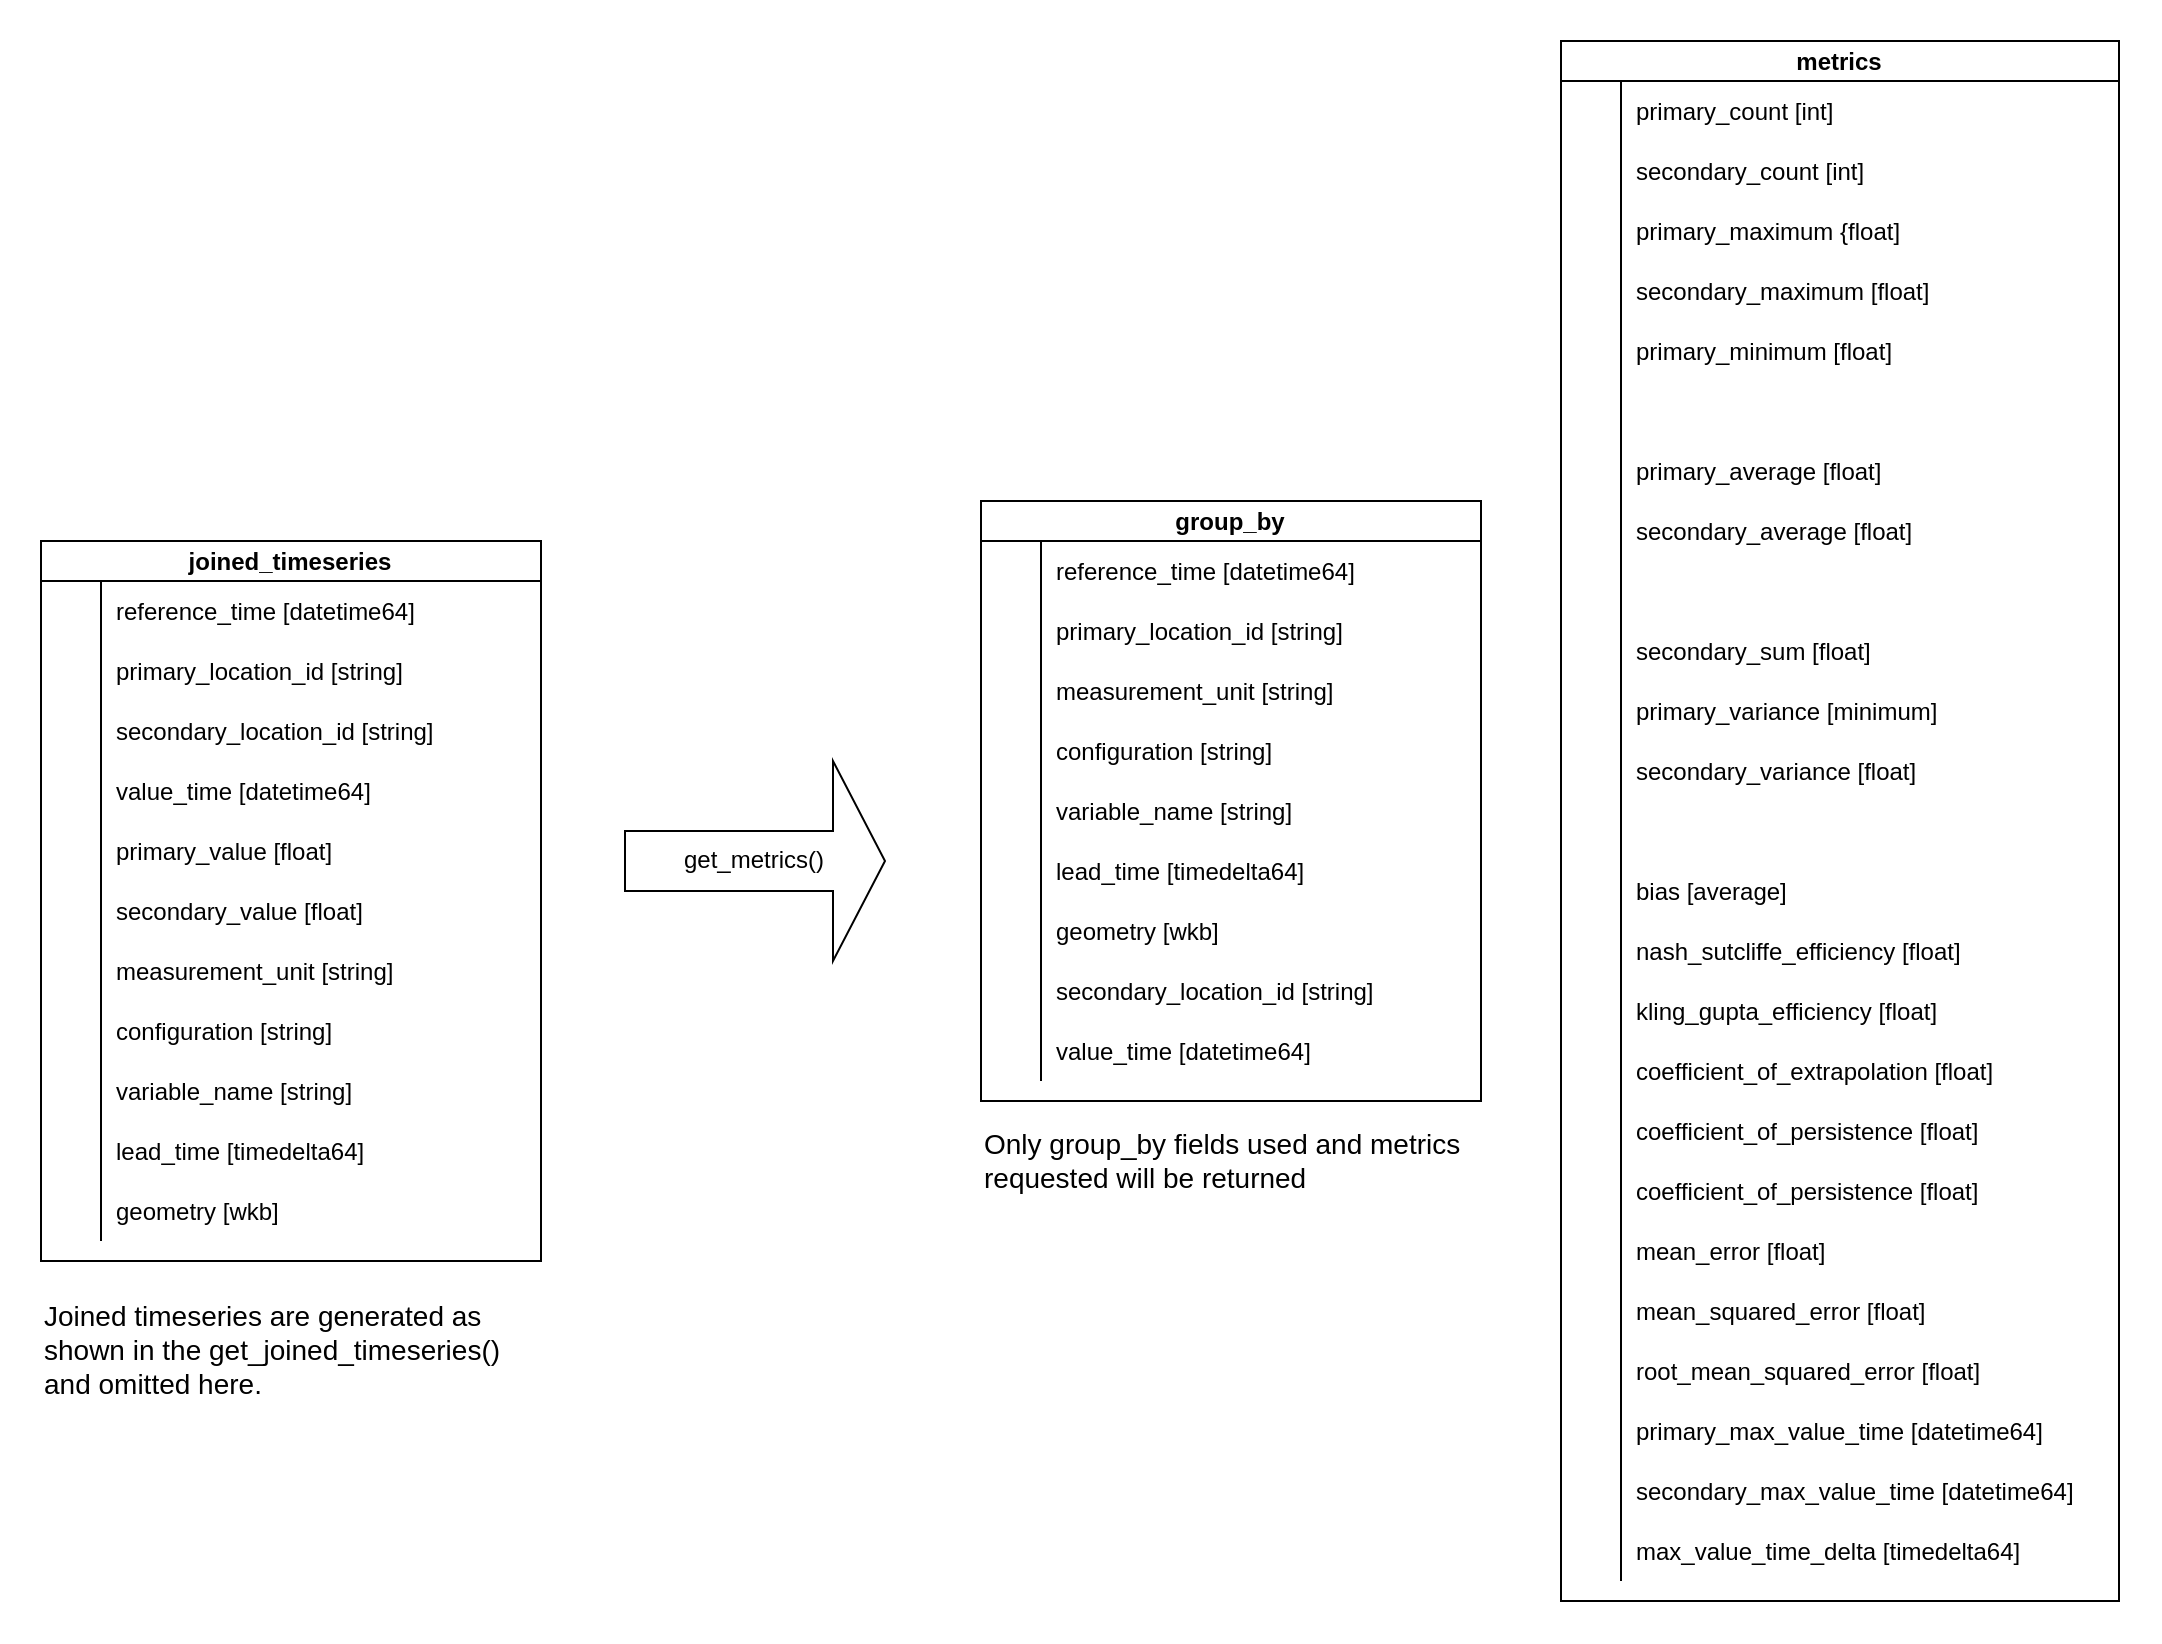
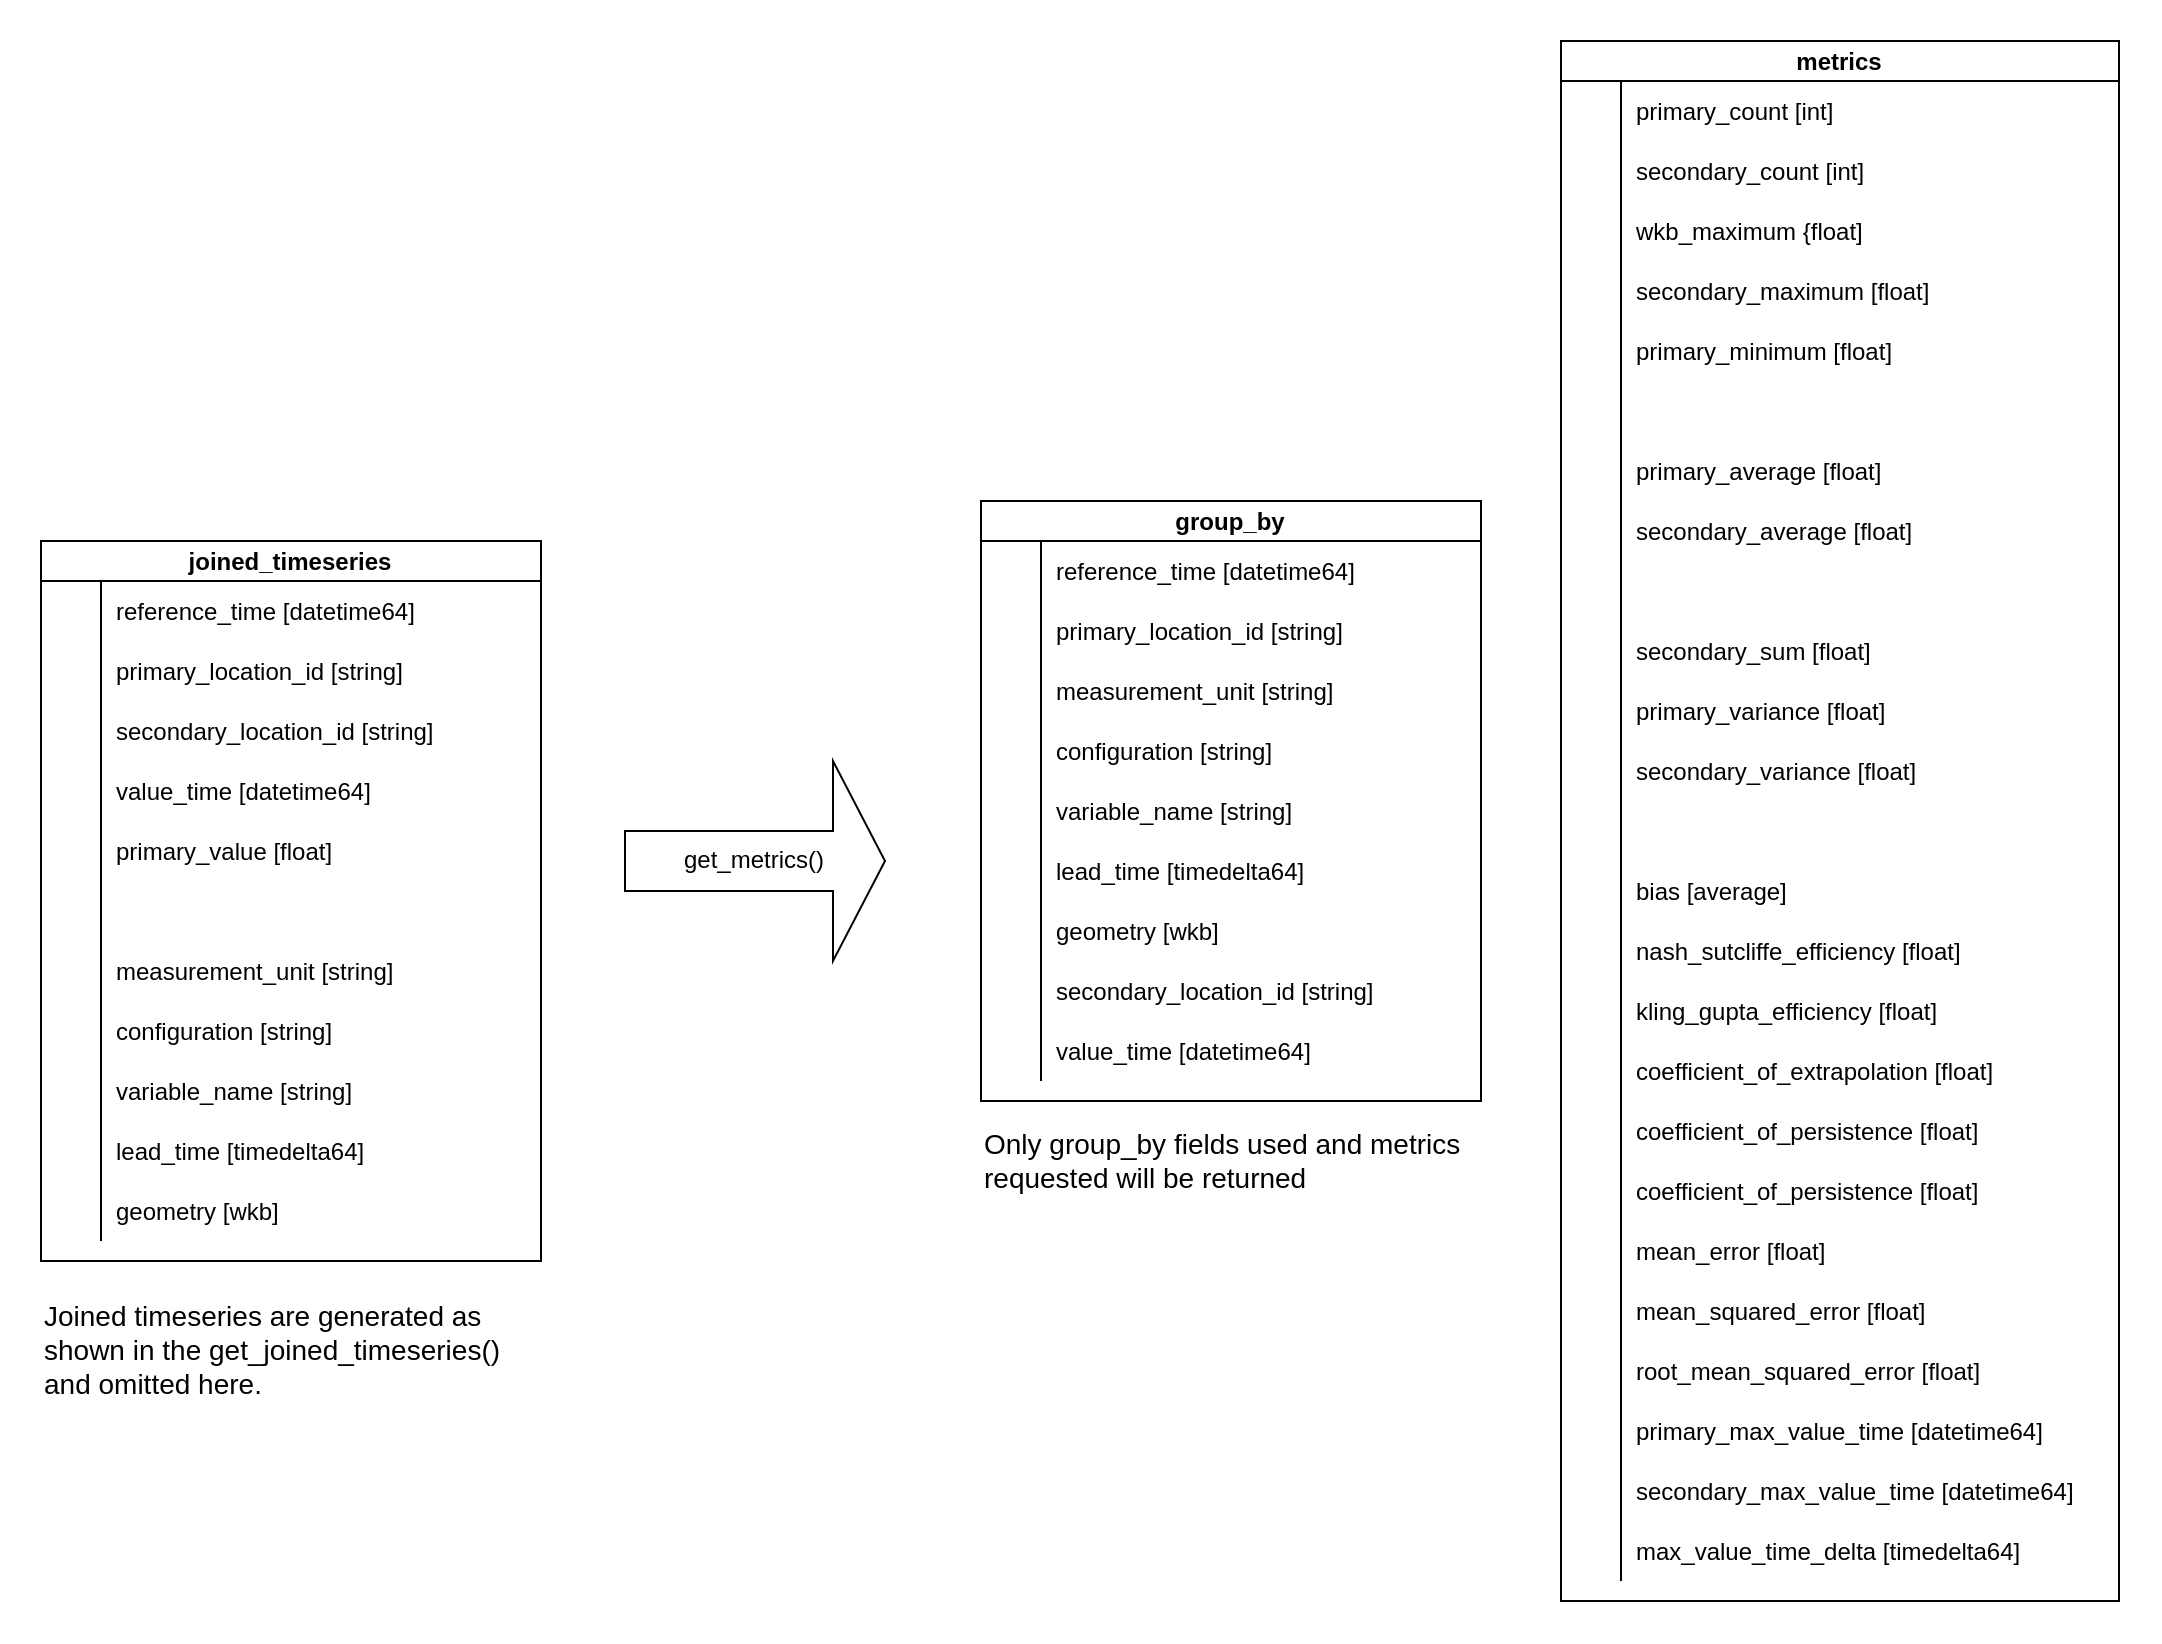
(1778, 232) -> (1754, 232)
(1795, 712) -> (1785, 712)
(321, 911) -> none
